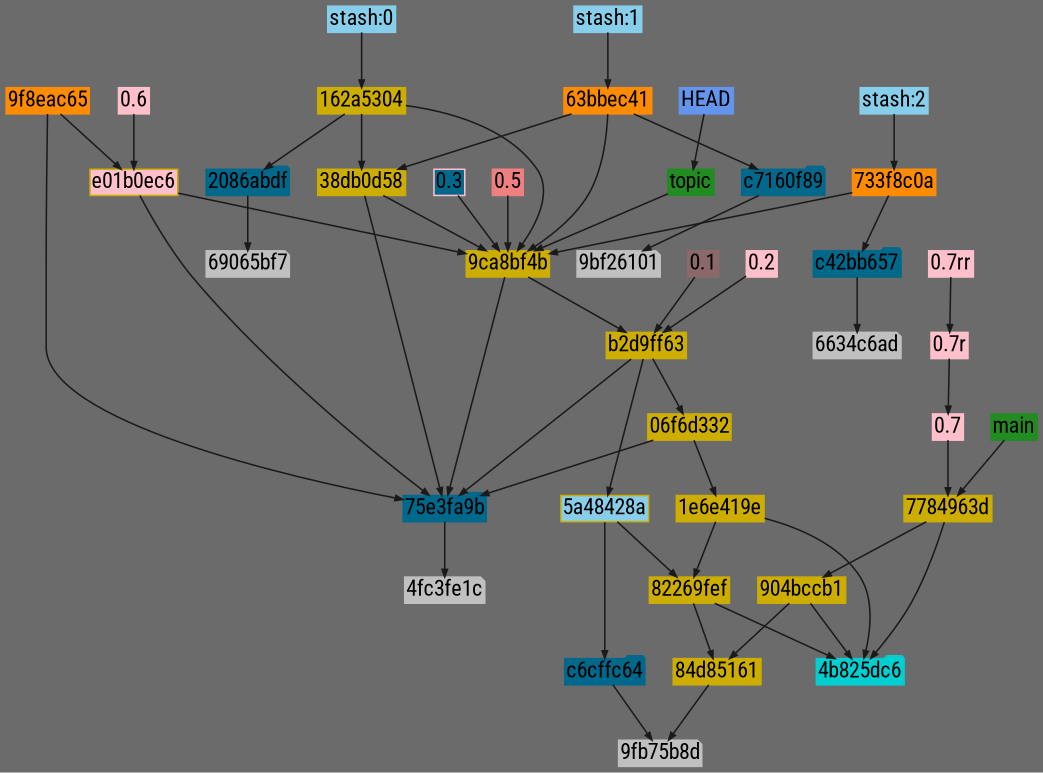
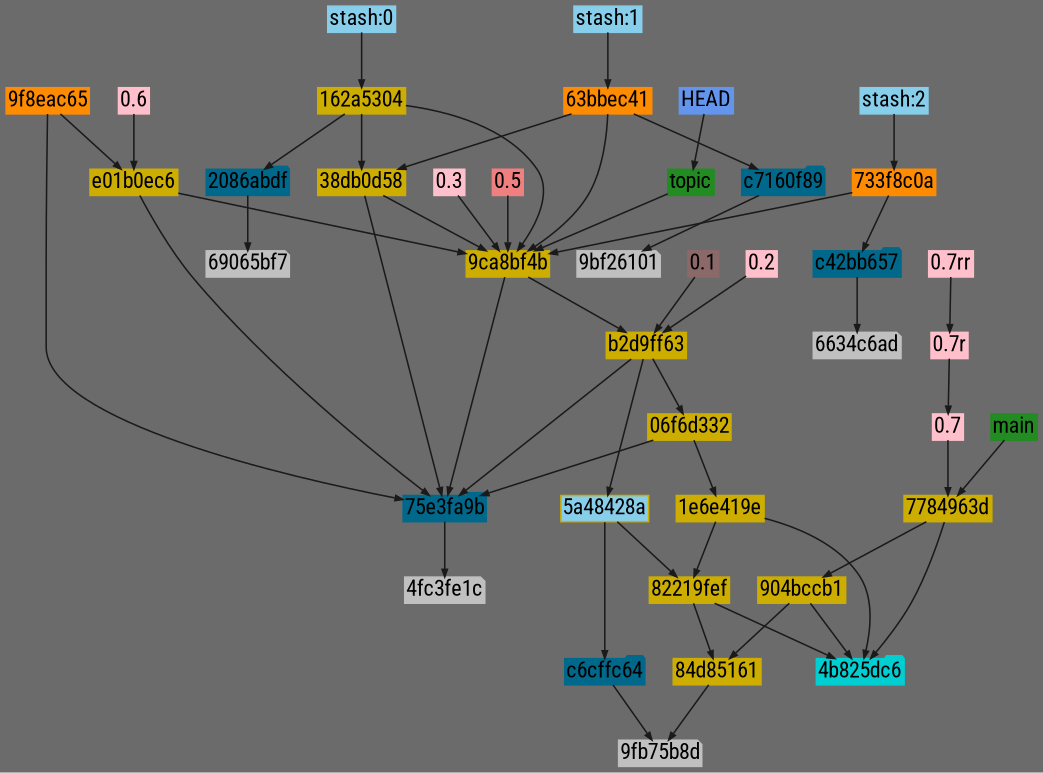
(134, 182) -> (134, 182)
(449, 182) -> (449, 182)
(689, 590) -> (689, 590)
